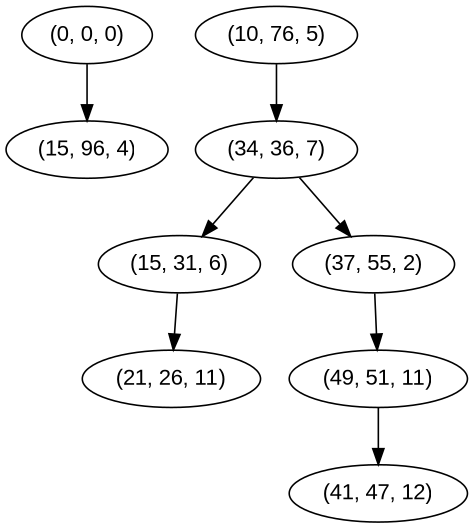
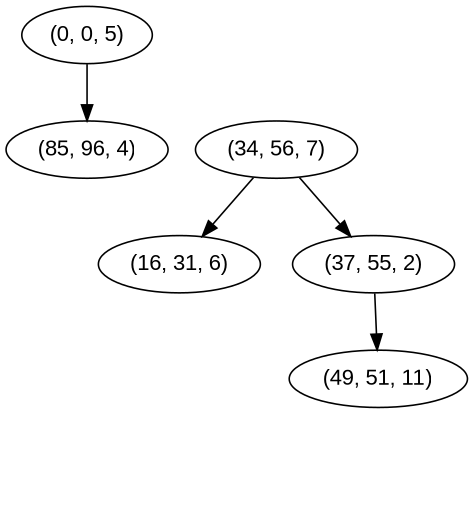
(87, 35) -> (87, 35)
(276, 35) -> none
(87, 150) -> (87, 150)
(276, 150) -> (276, 150)
(179, 264) -> (179, 264)
(171, 379) -> none
(378, 493) -> none
